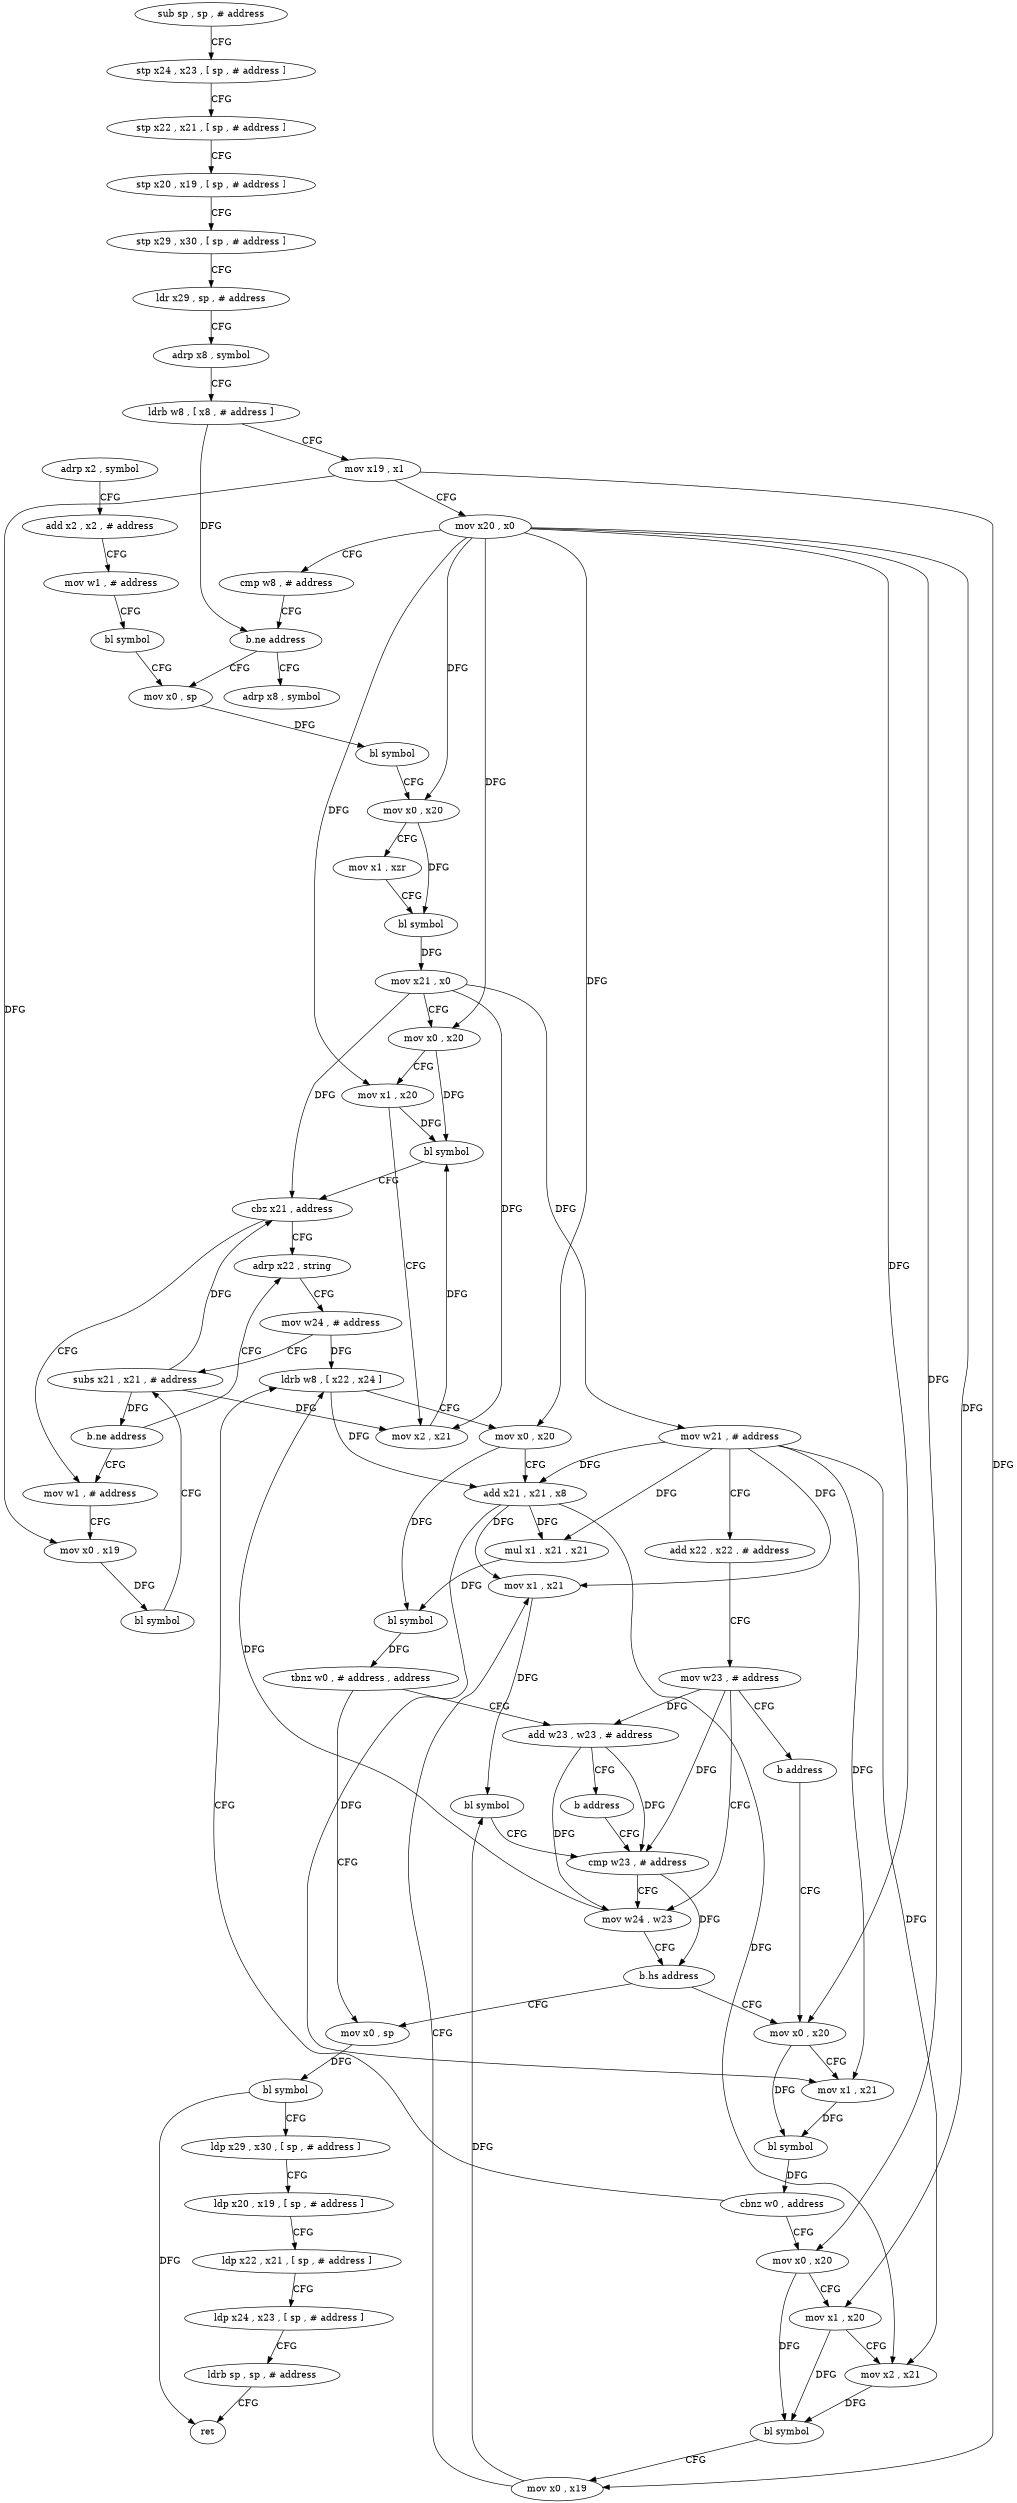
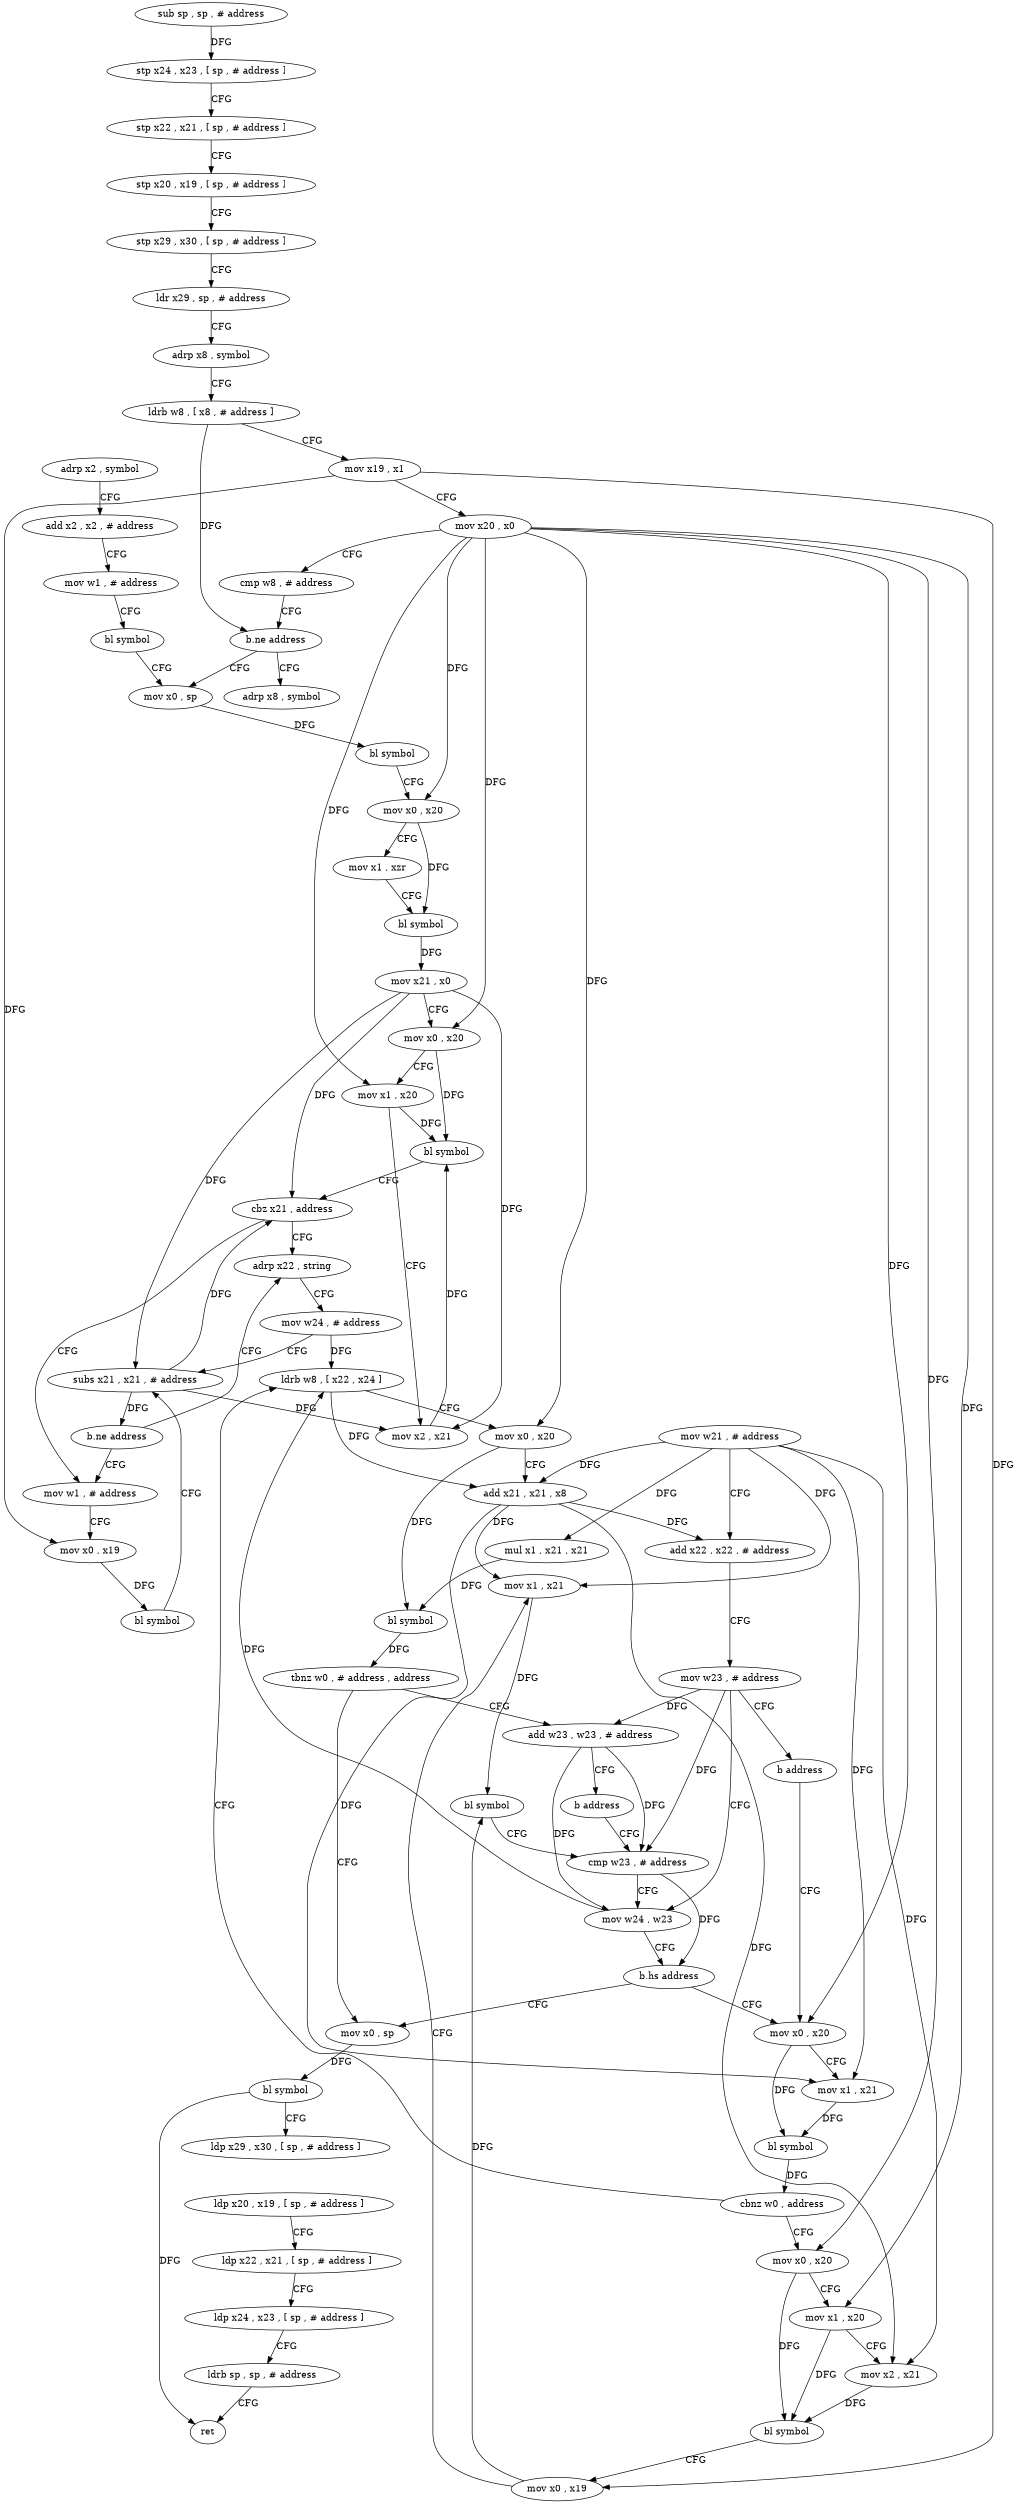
(222, 43) -> (222, 43)
(553, 1214) -> (226, 1148)
(535, 1519) -> (633, 1517)
(287, 2173) -> none
